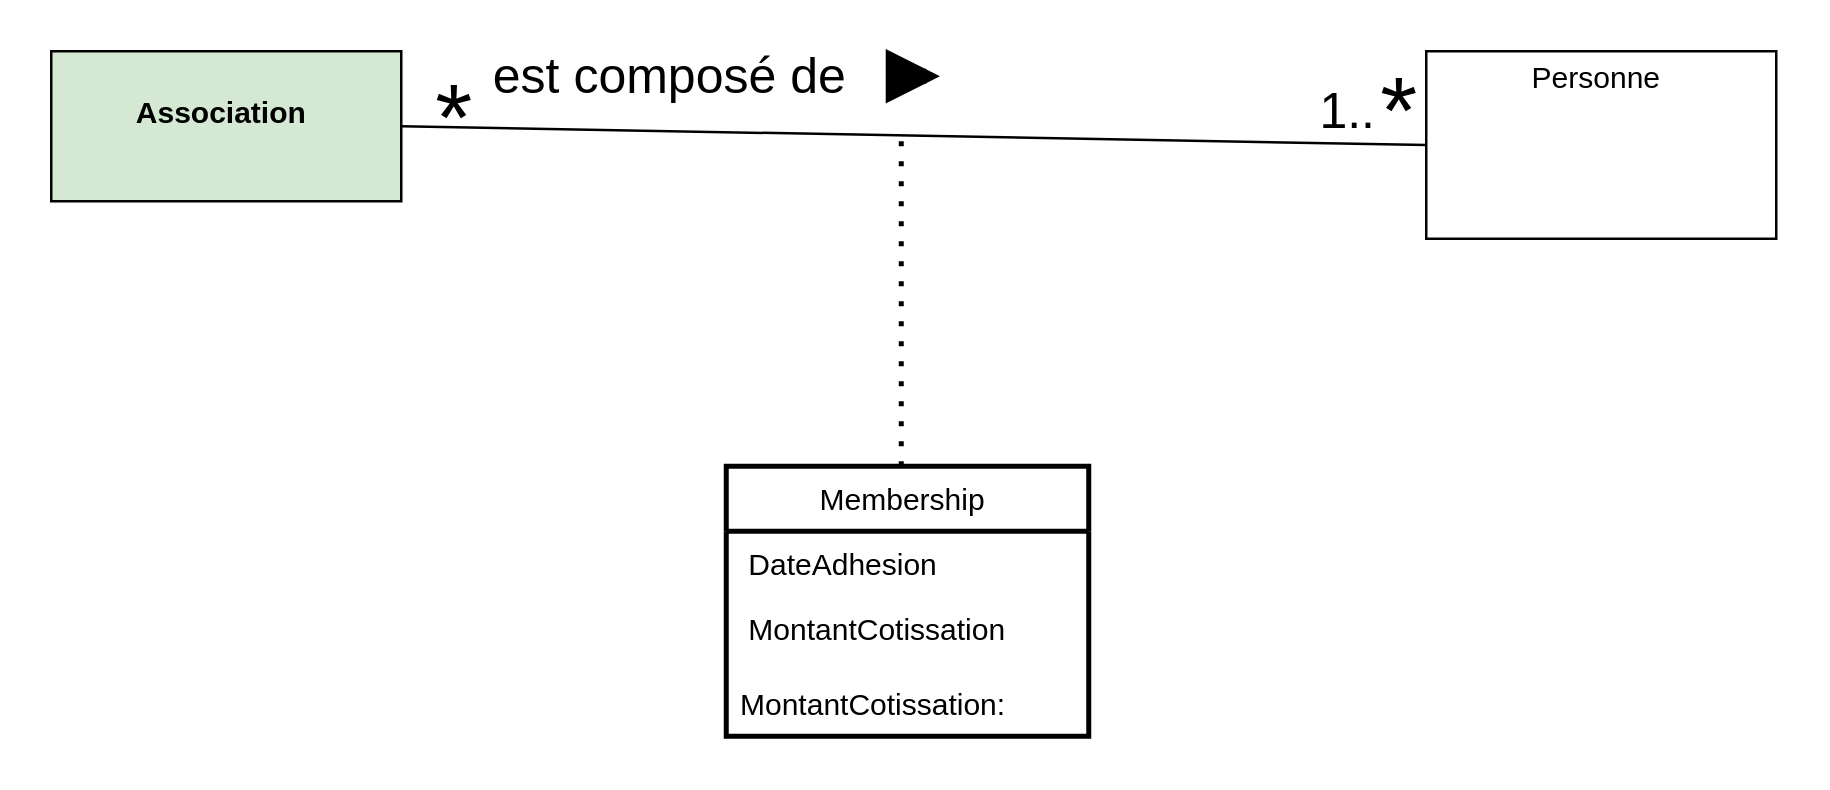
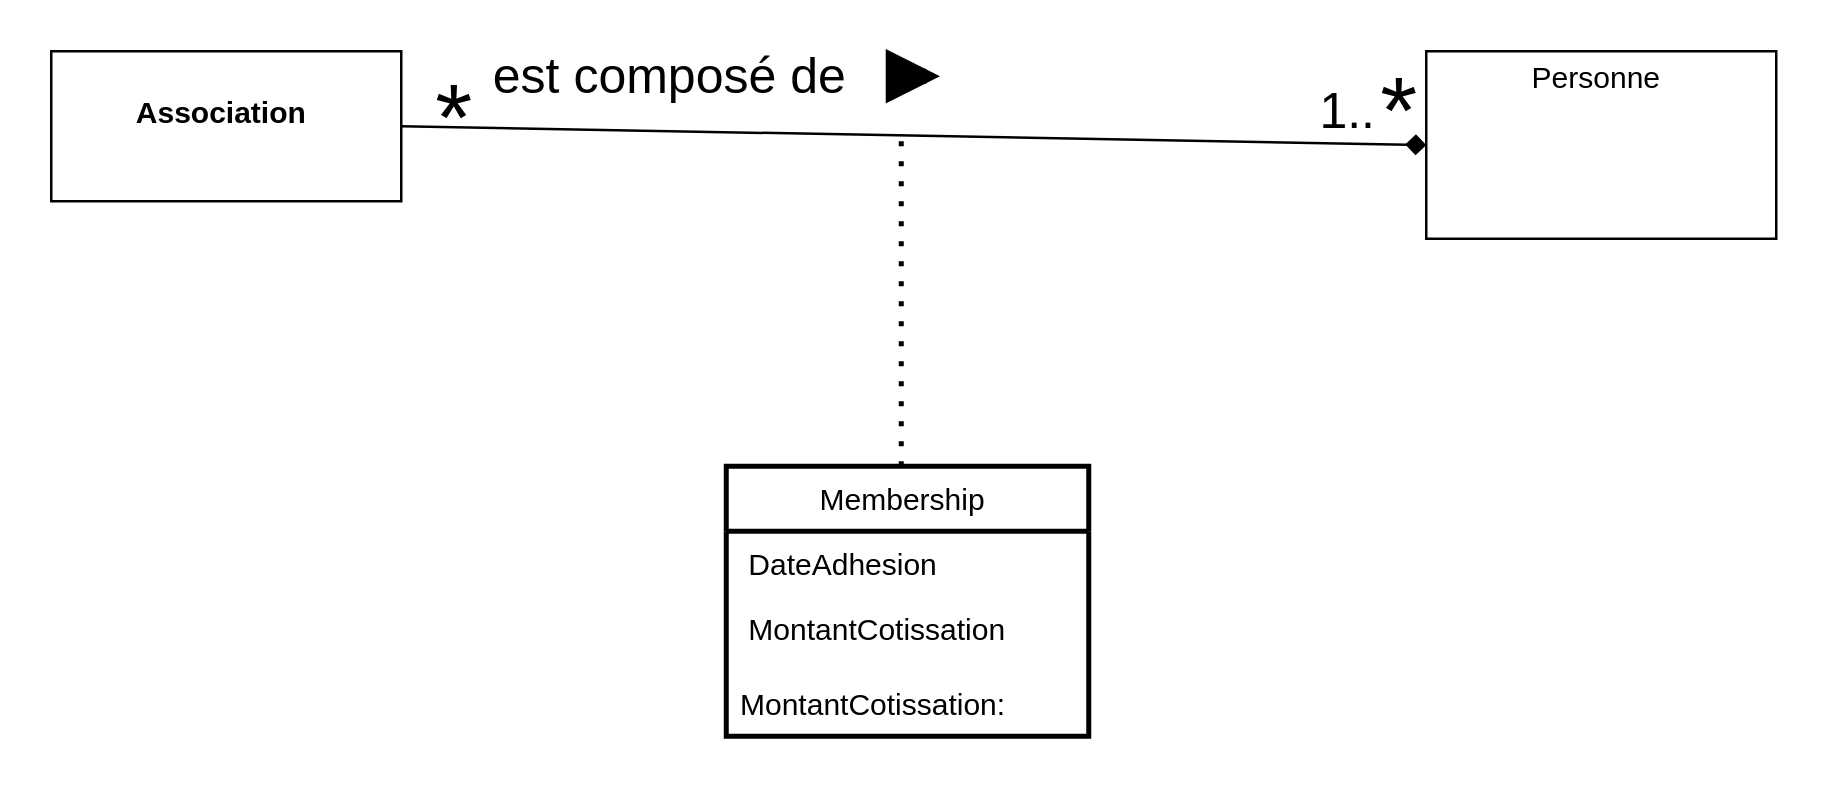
(226, 126) -> (226, 126)
(1415, 145) -> (1406, 145)
